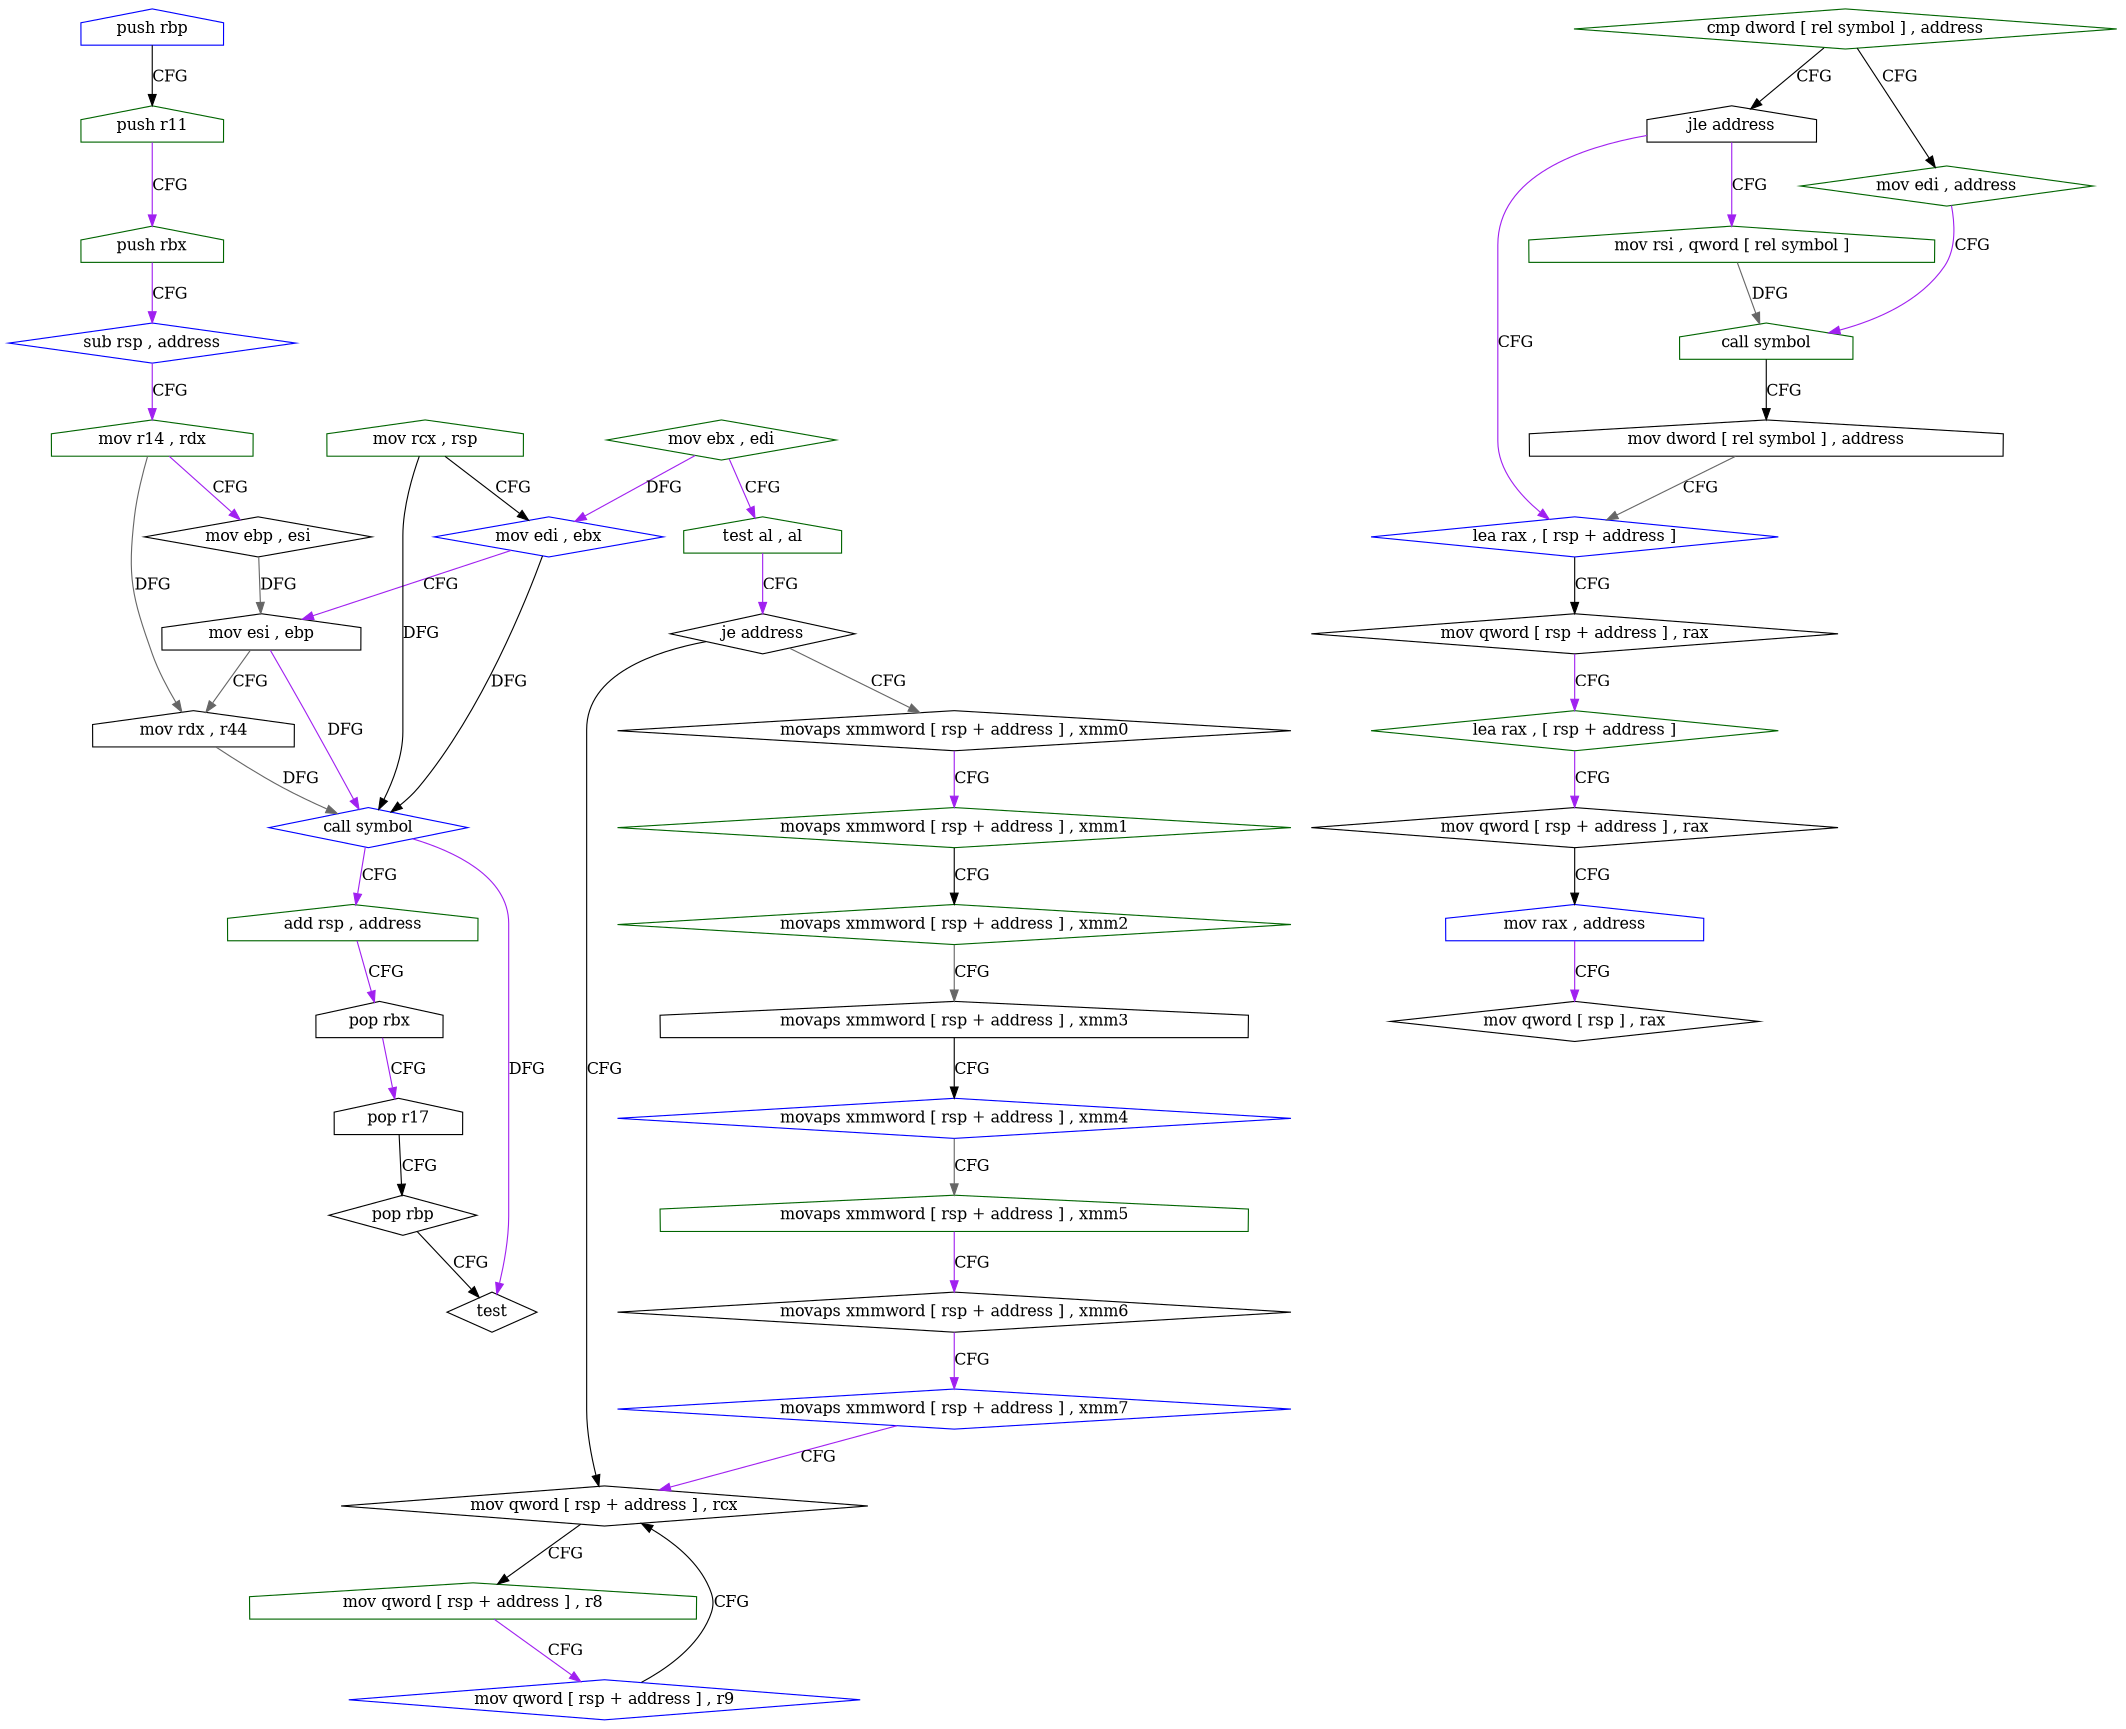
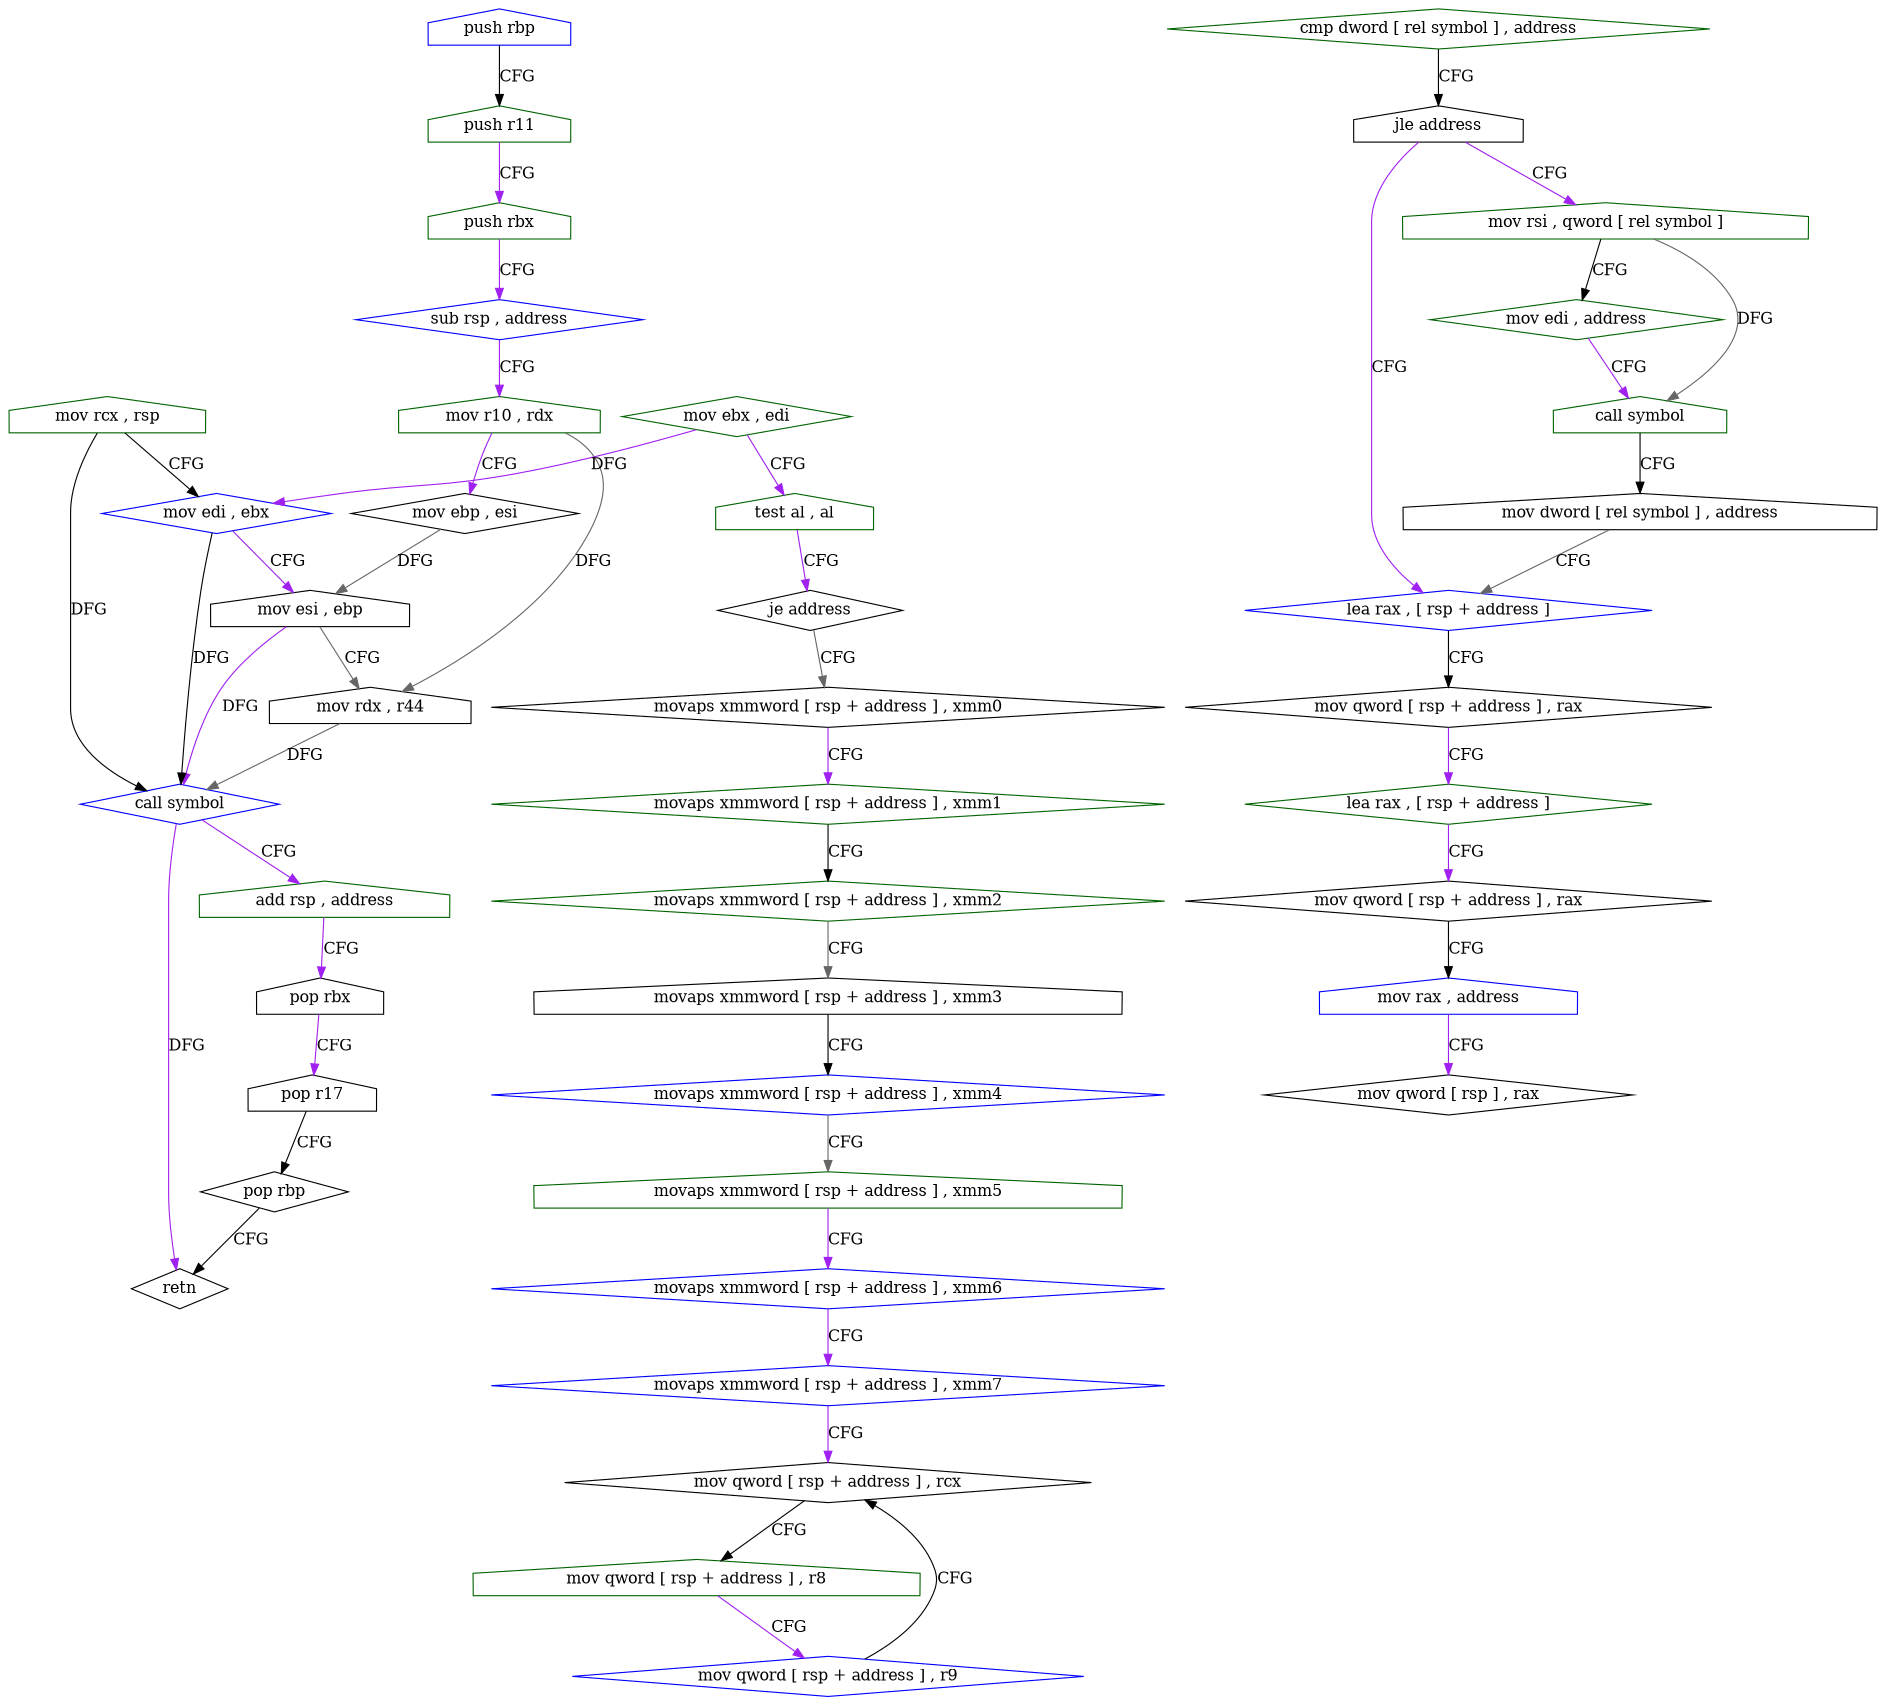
(1893, 103) -> (1593, 264)
(152, 440) -> (499, 417)
(587, 1022) -> none
(492, 1312) -> (180, 1289)
(954, 1312) -> (828, 1289)
